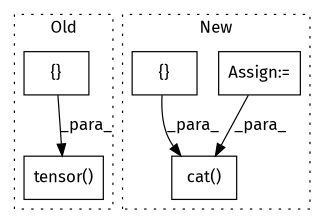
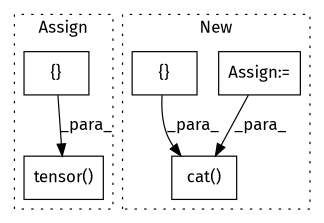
(64, 28) -> (64, 28)
